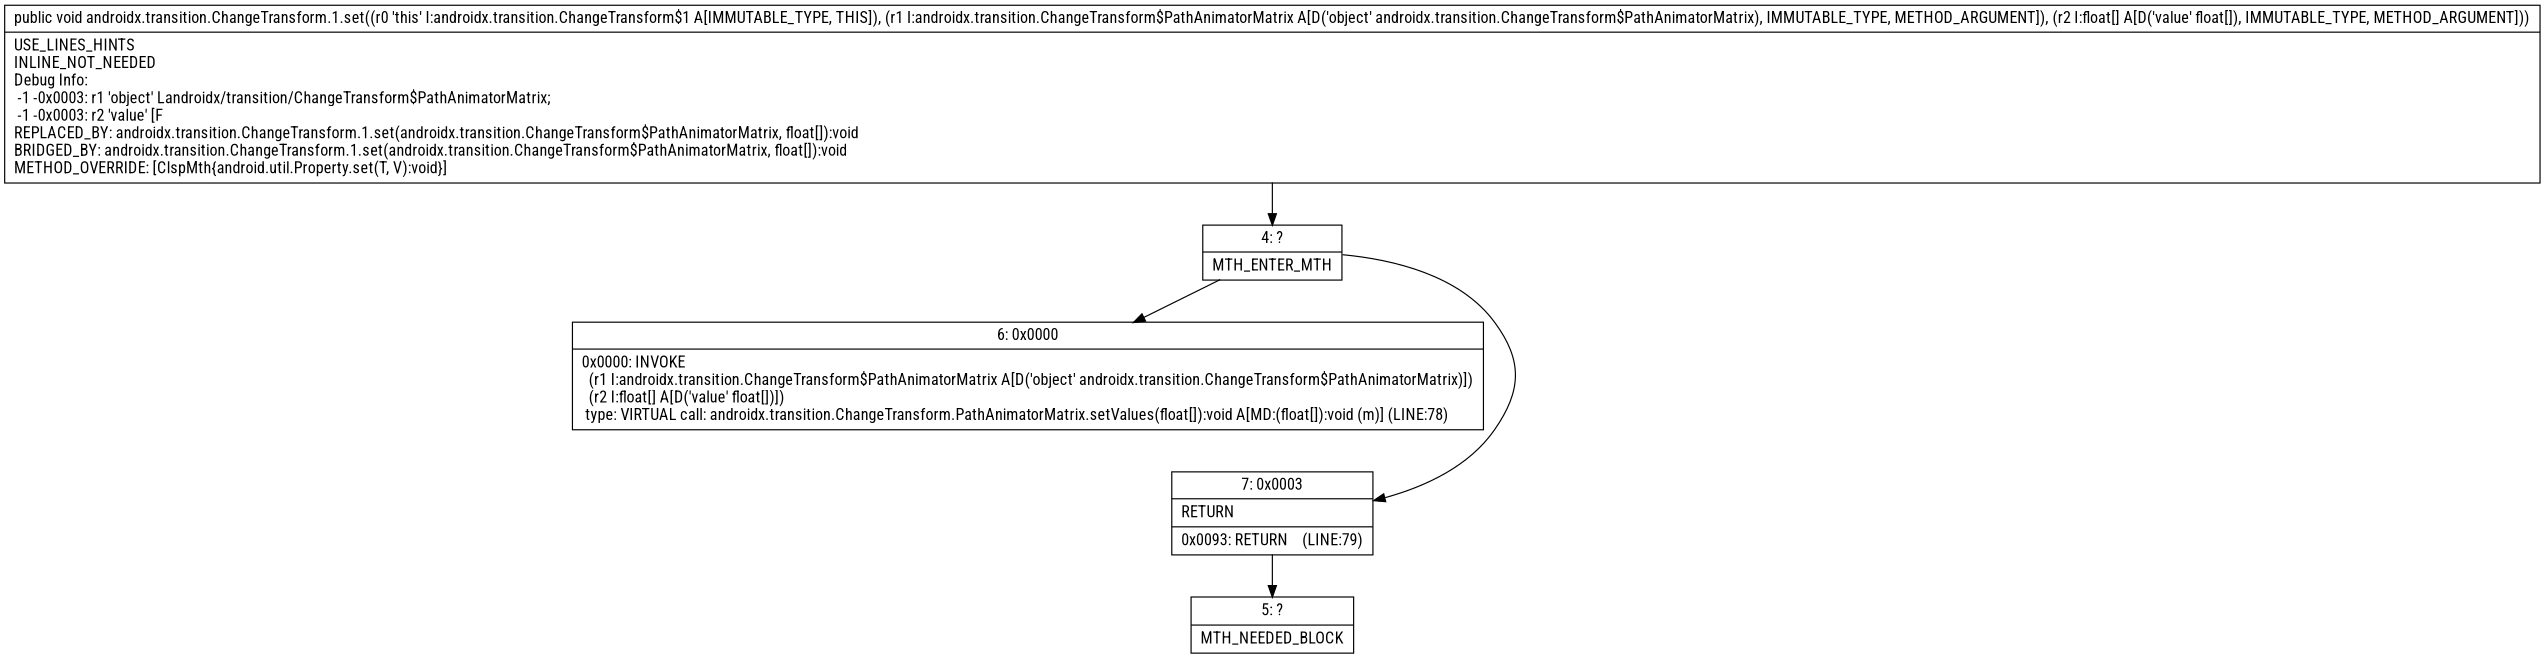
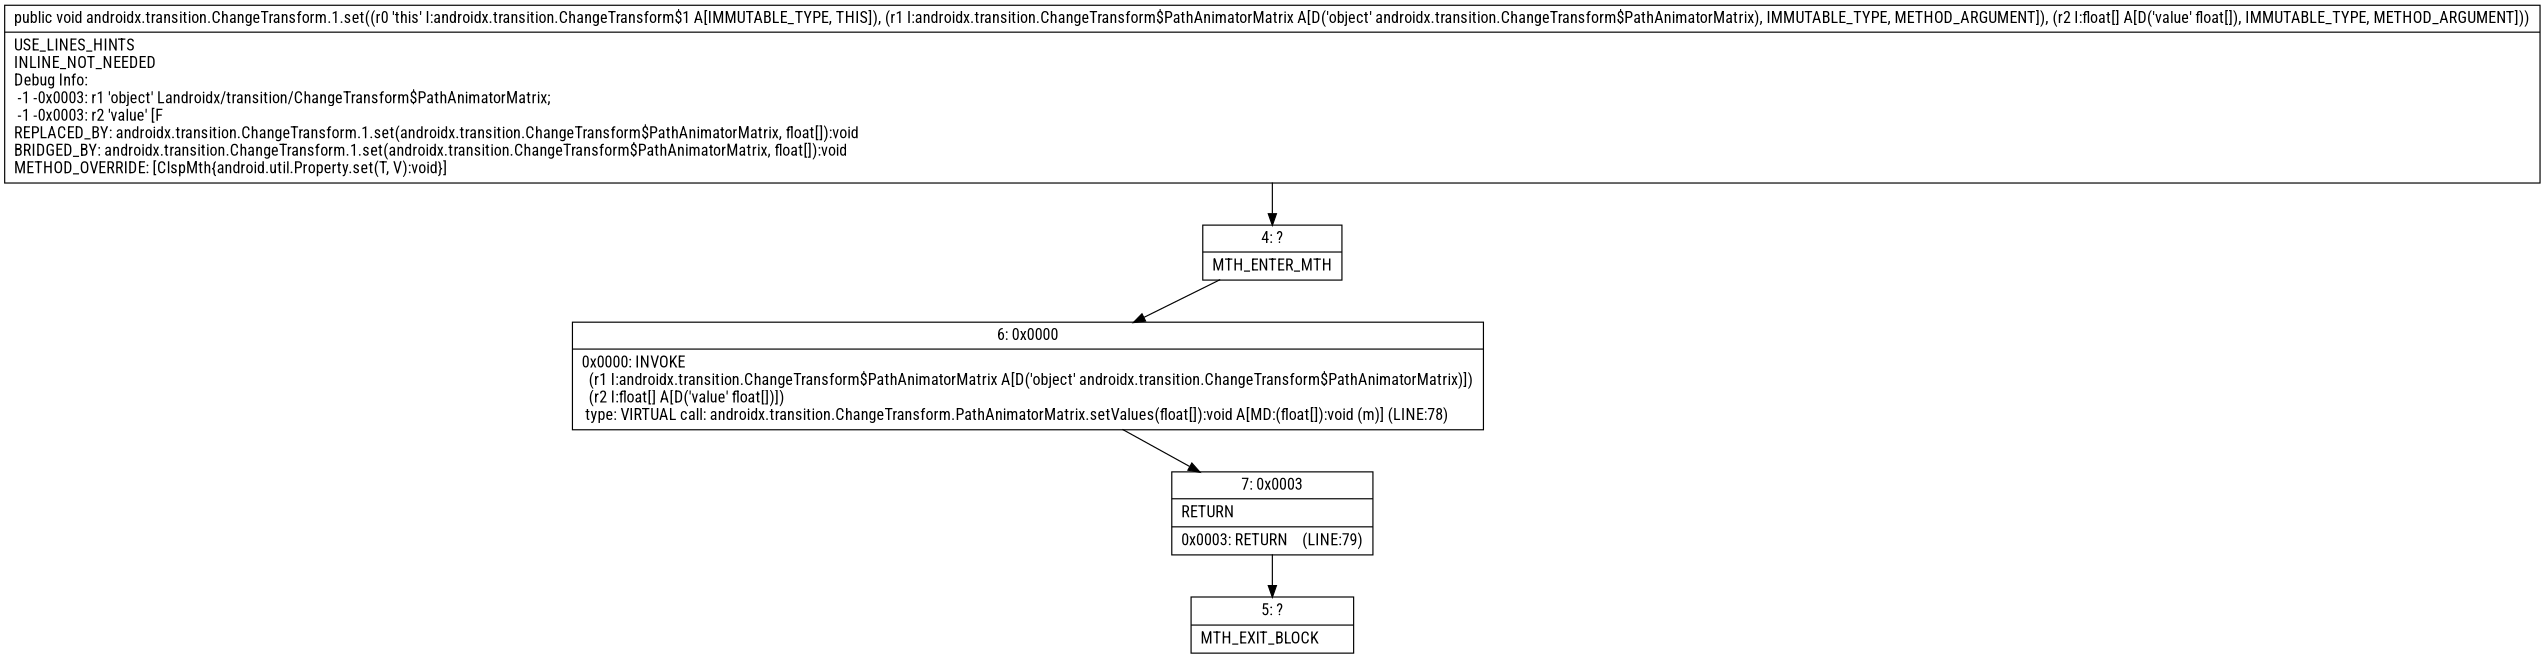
(1512, 356) -> (1156, 448)
(1272, 540) -> (1272, 540)
(1272, 639) -> (1260, 639)
